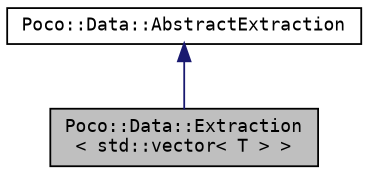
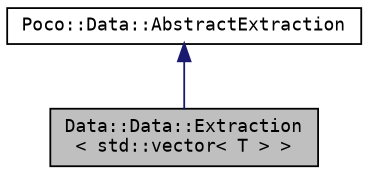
(184, 137) -> (184, 137)
